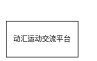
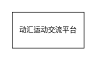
(42, 39) -> (48, 30)
